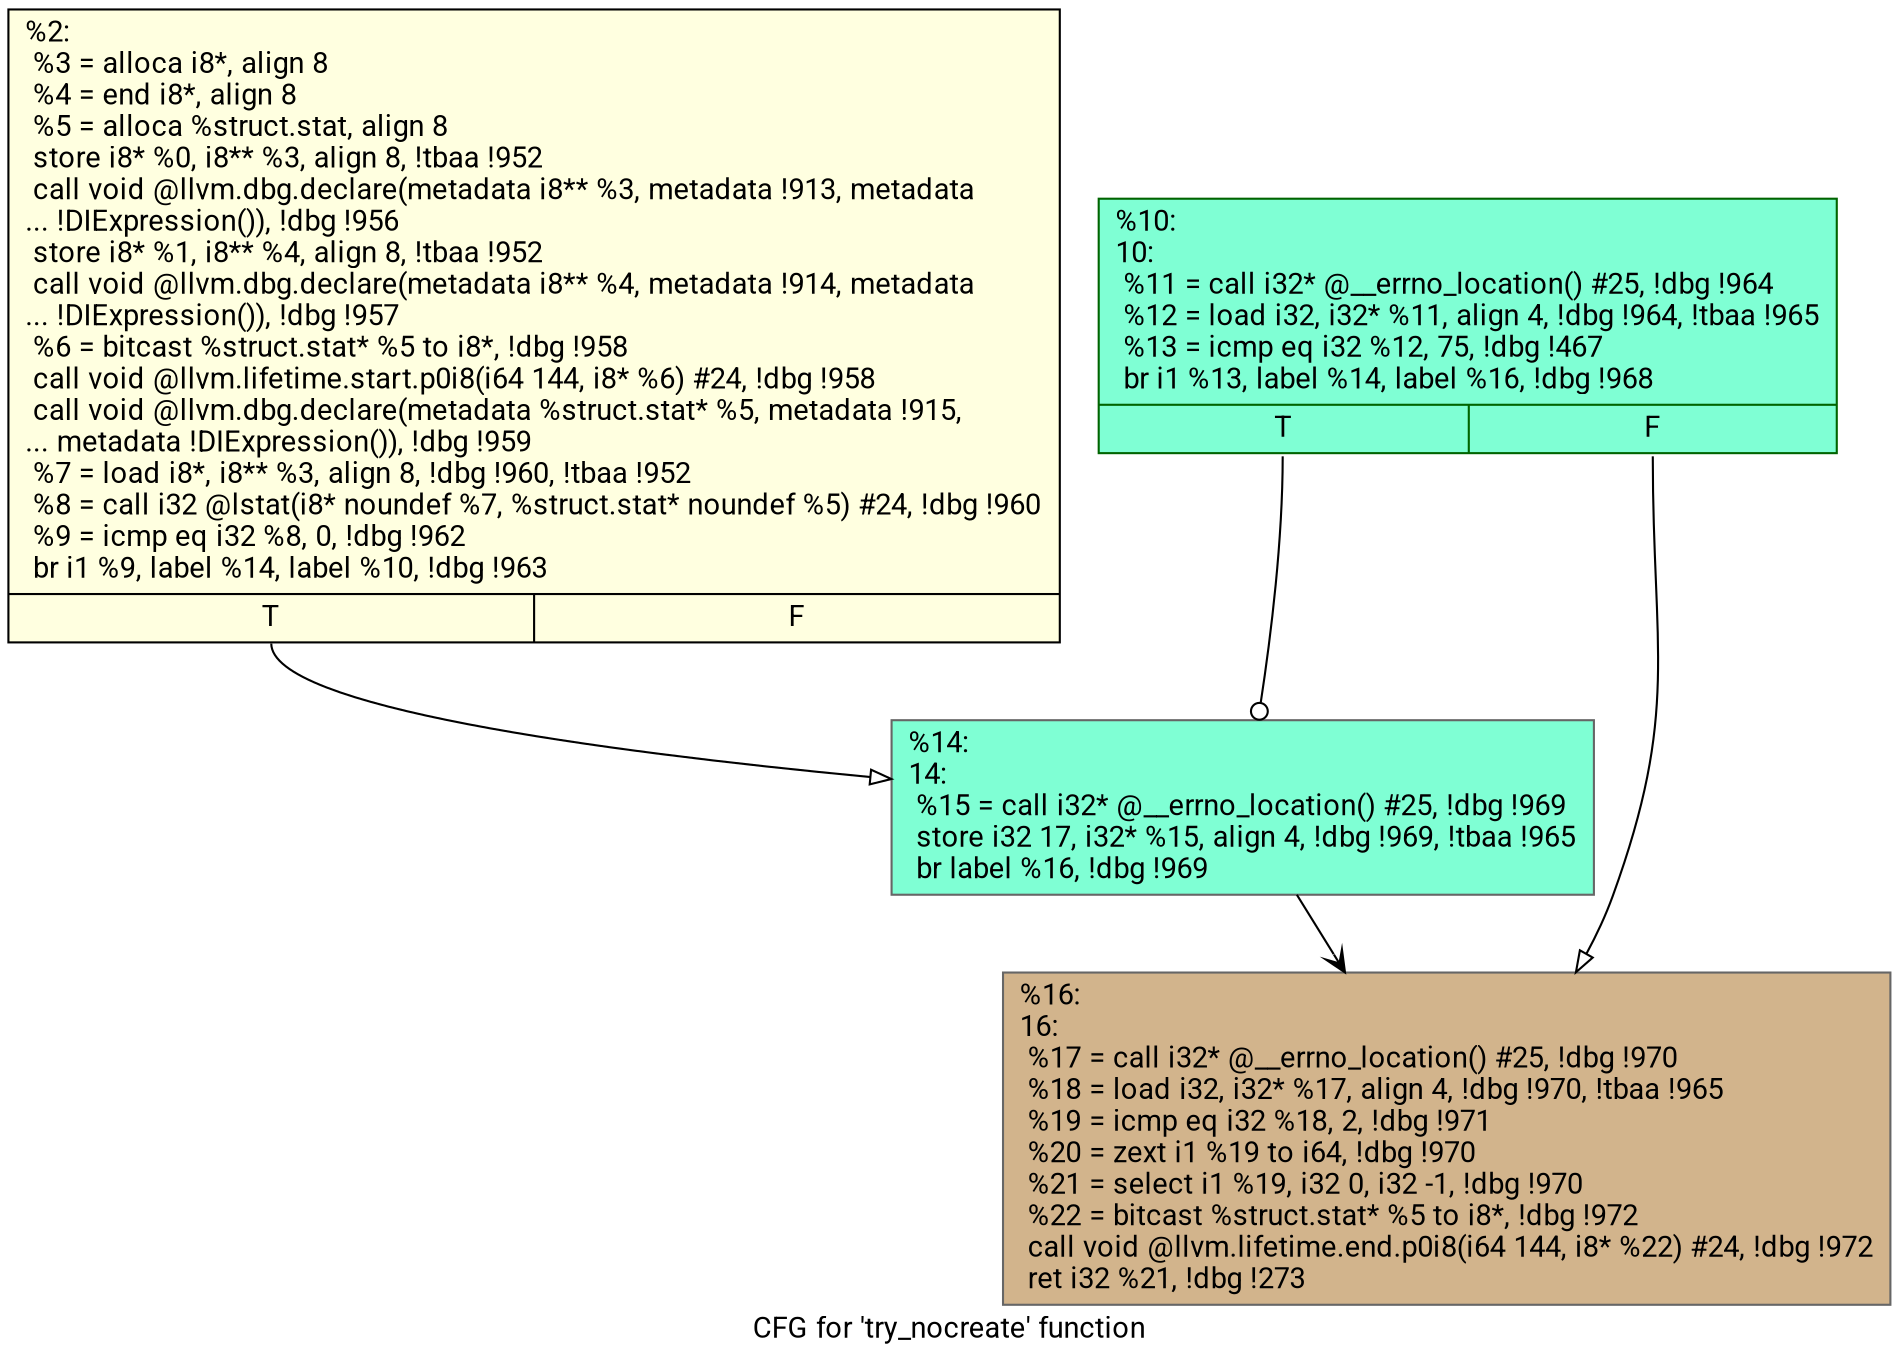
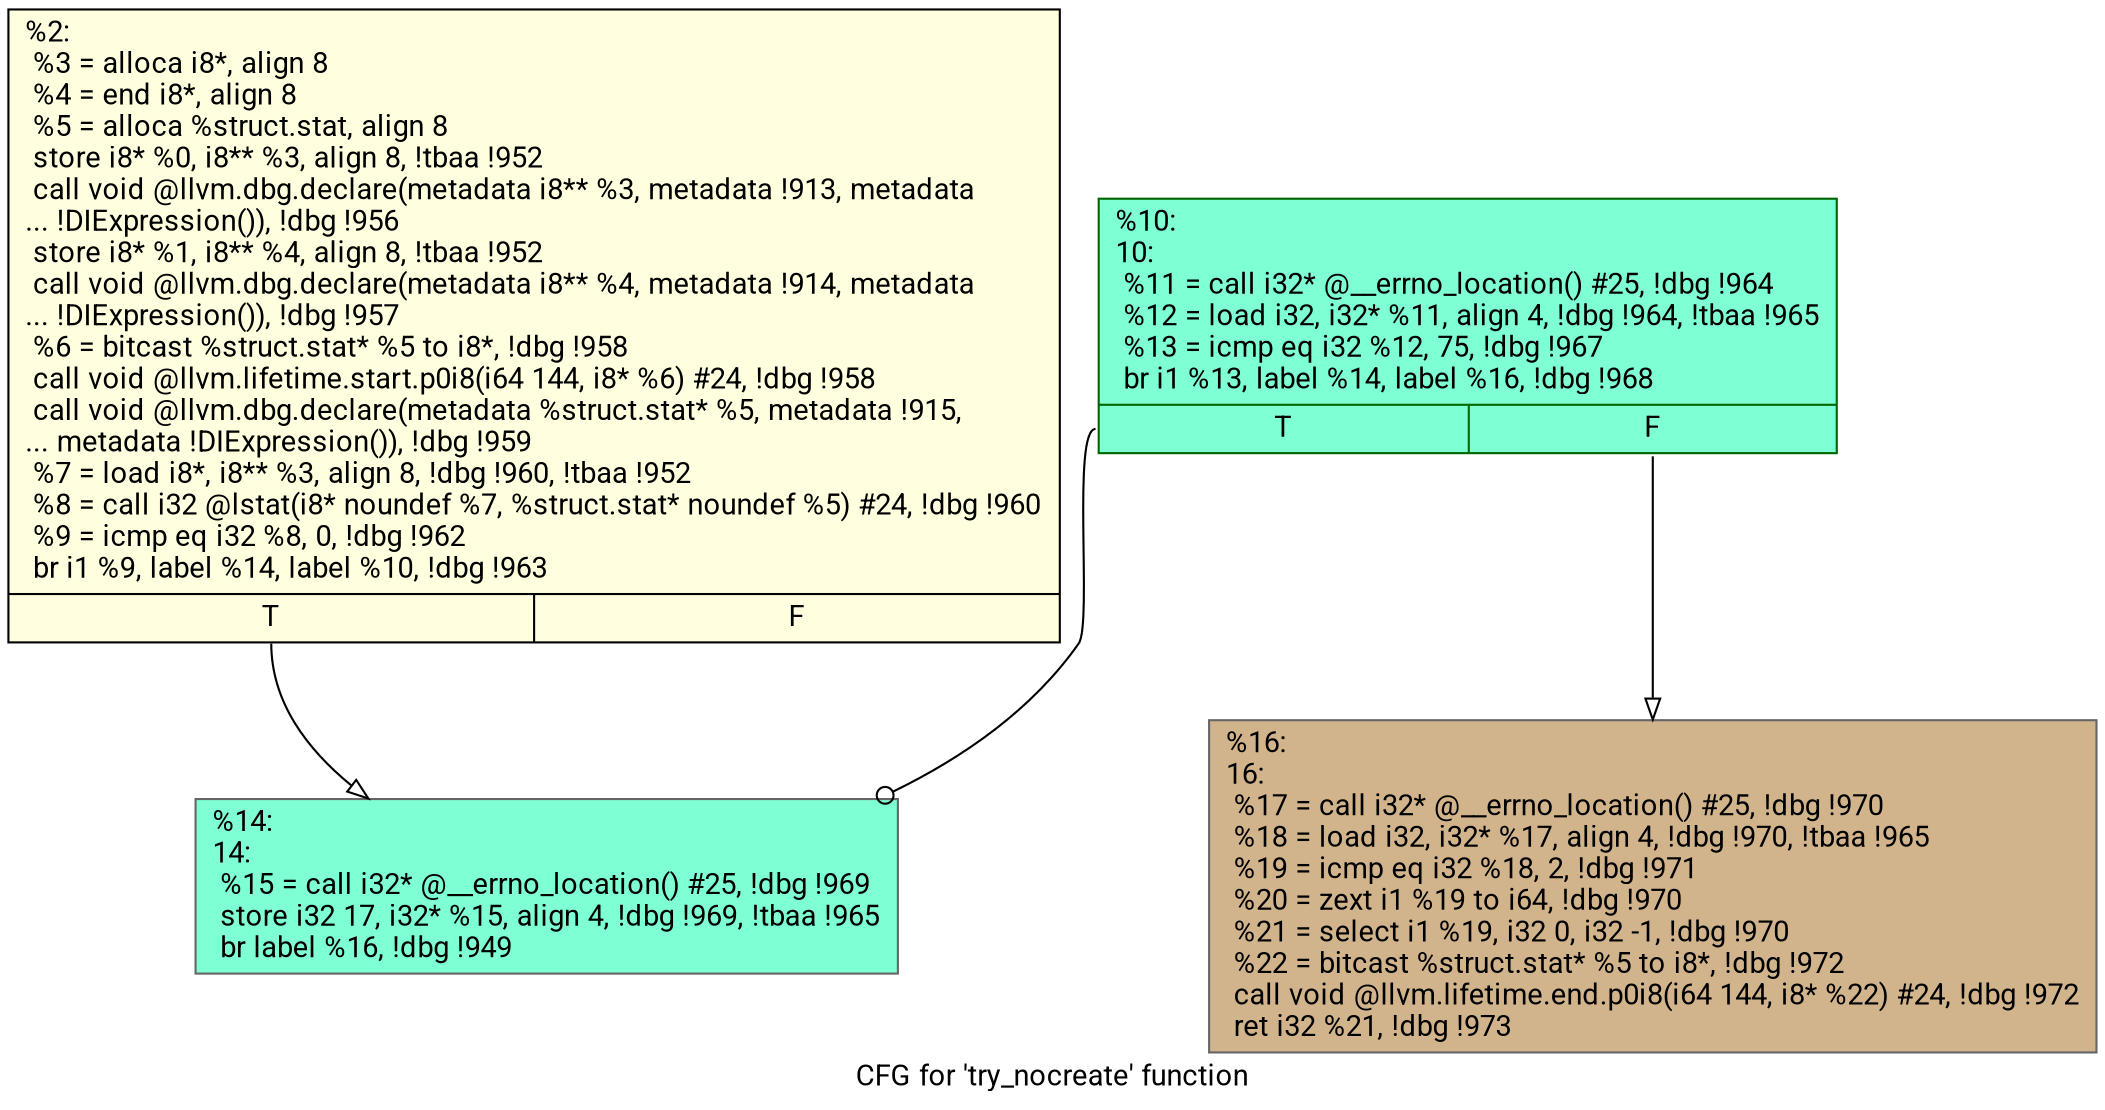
(1359, 348) -> (1359, 348)
(1059, 869) -> (363, 948)
(1315, 925) -> none
(1163, 1280) -> (1369, 1027)
